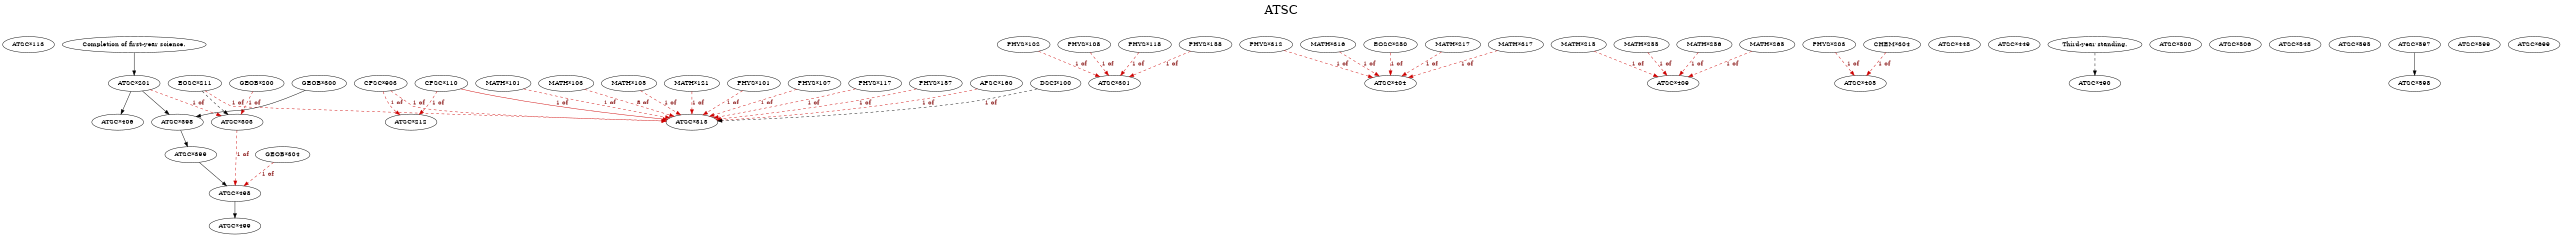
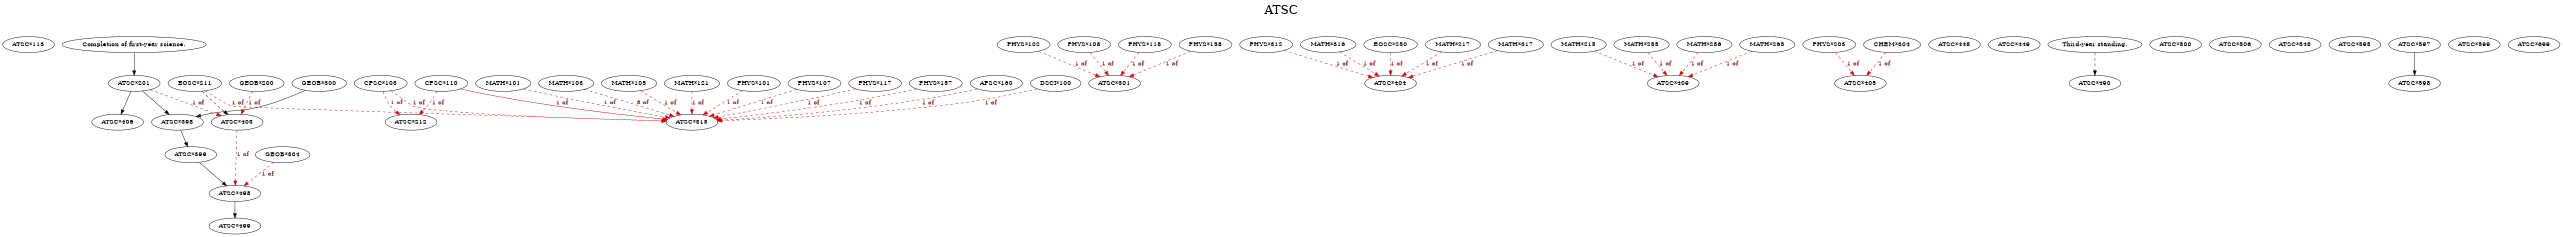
(381, 83) -> (381, 83)
(880, 112) -> (880, 112)
(237, 122) -> (237, 122)
